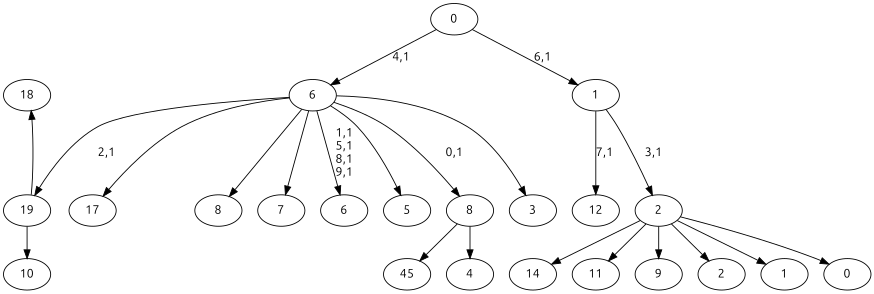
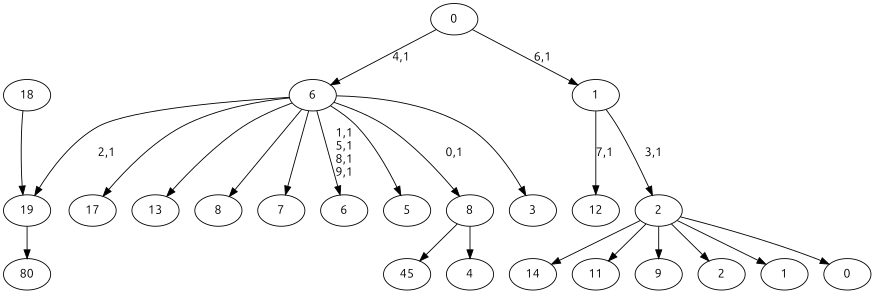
(33, 157) -> (21, 148)
none -> (156, 211)
(27, 274) -> (27, 274)
